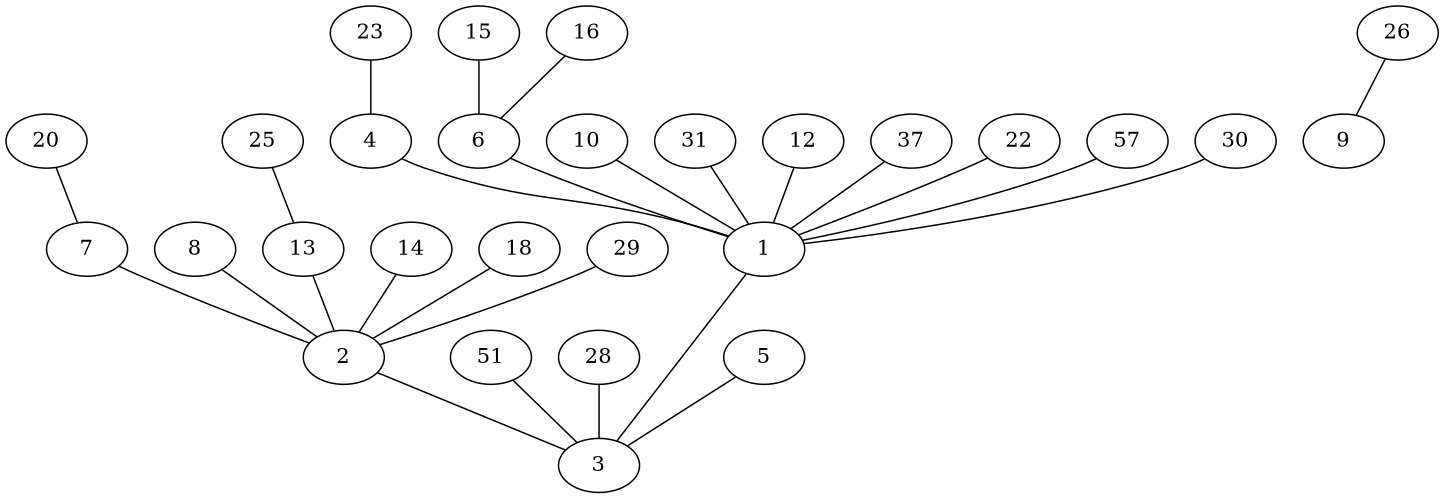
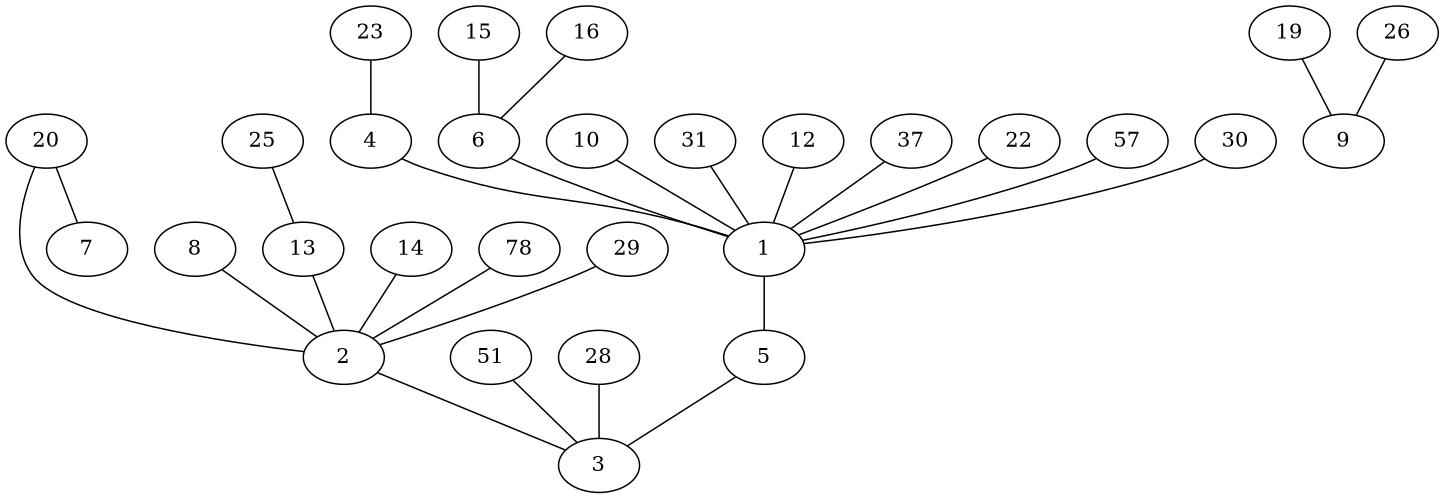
none -> (1290, 33)
(519, 249) -> (519, 249)
(213, 306) -> (108, 315)
(682, 357) -> (764, 303)
